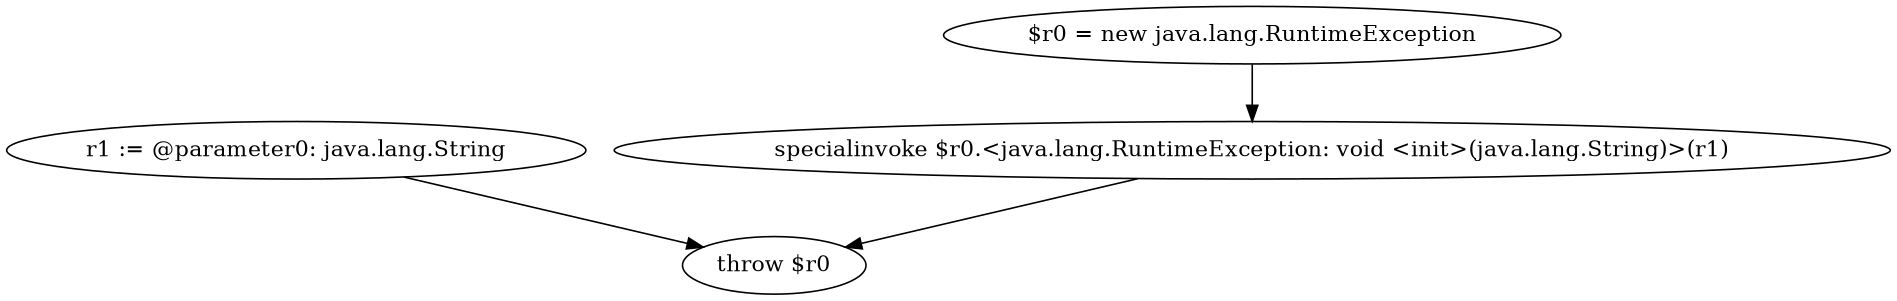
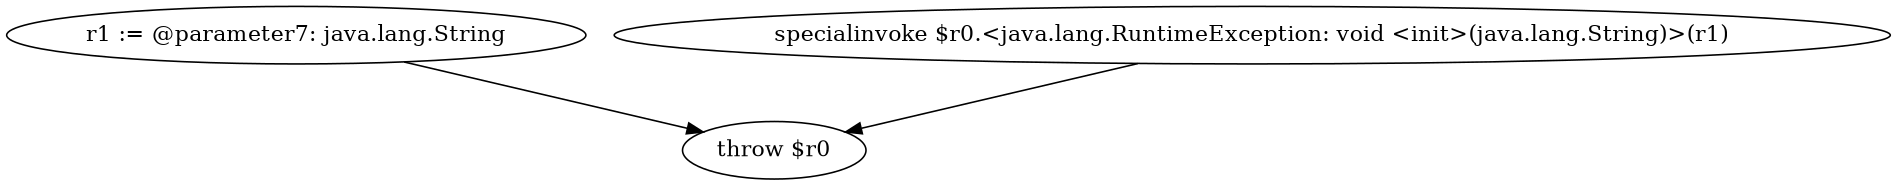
(1252, 35) -> none
(296, 150) -> (296, 35)
